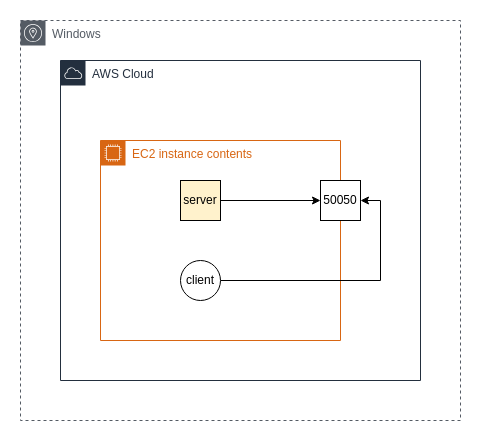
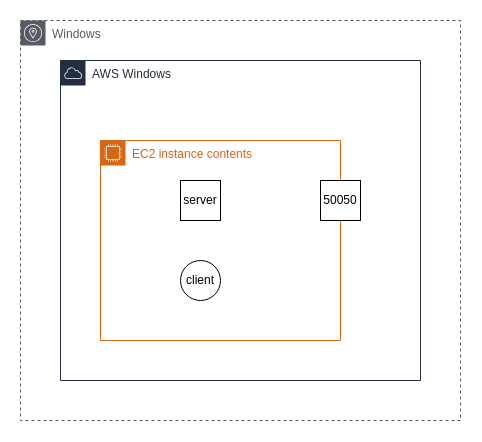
(120, 75) -> (126, 75)
(201, 201) -> (201, 201)
(267, 201) -> none
(347, 281) -> none
